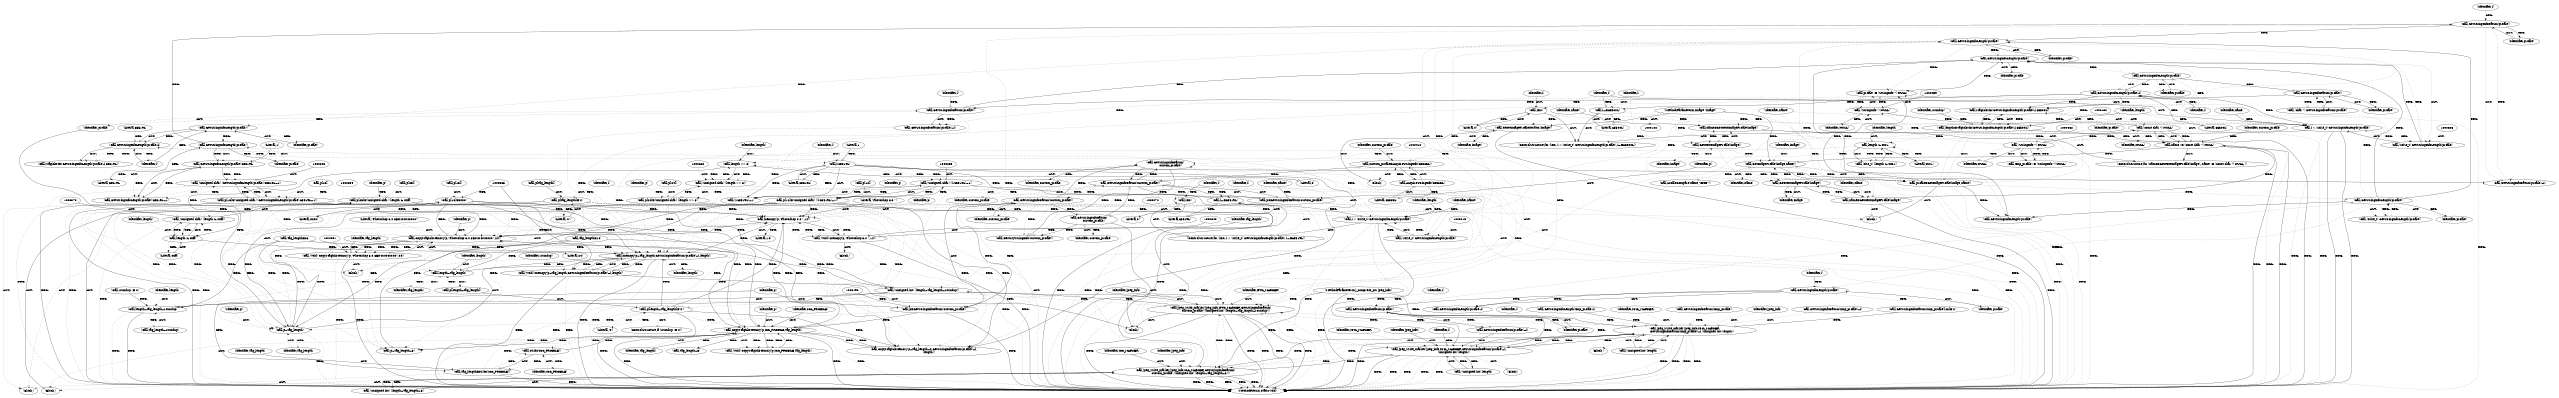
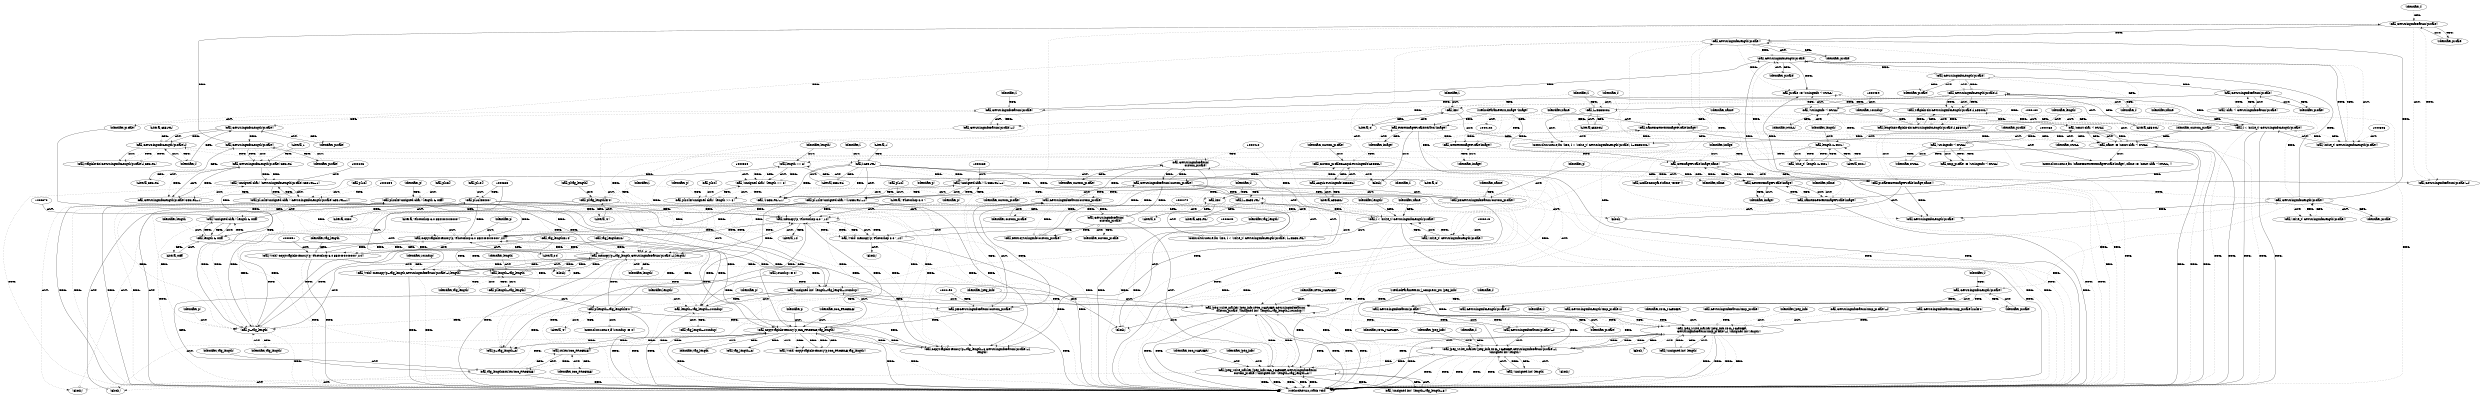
(759, 265) -> (802, 265)
none -> (796, 282)
(1037, 290) -> (1090, 290)
